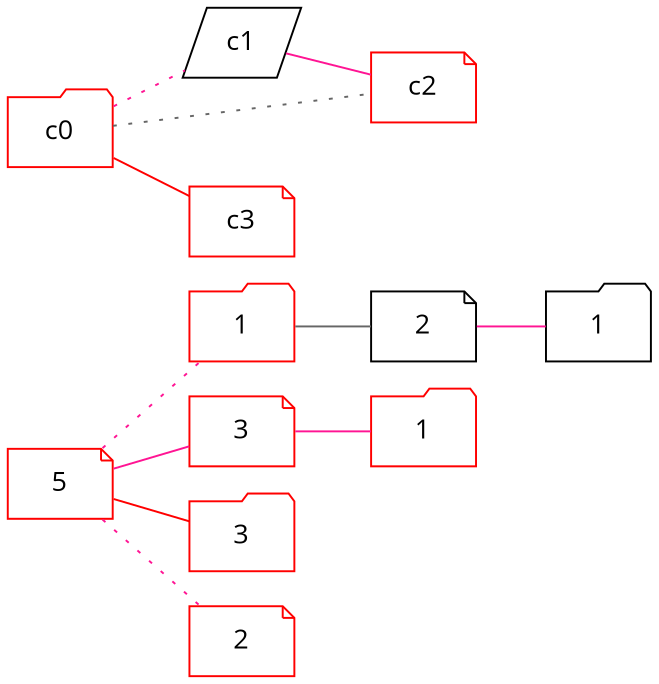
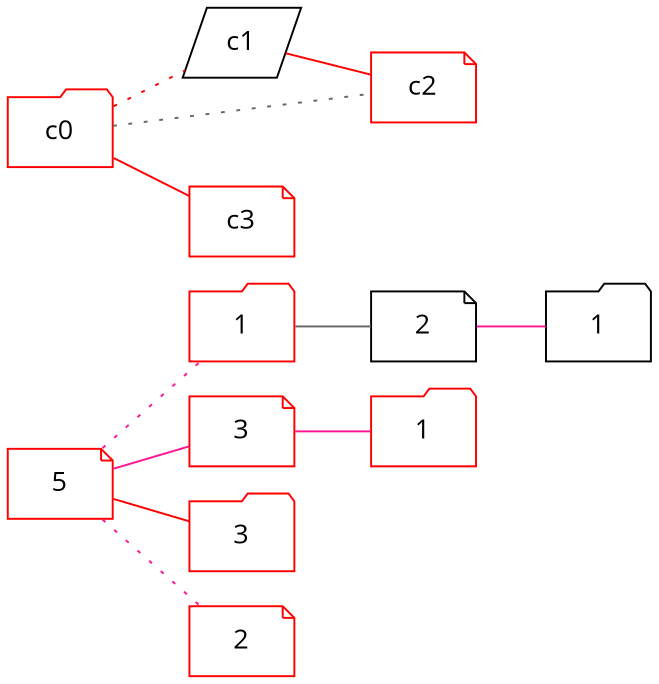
(328, 64) -> (328, 64)
(149, 88) -> (149, 88)
